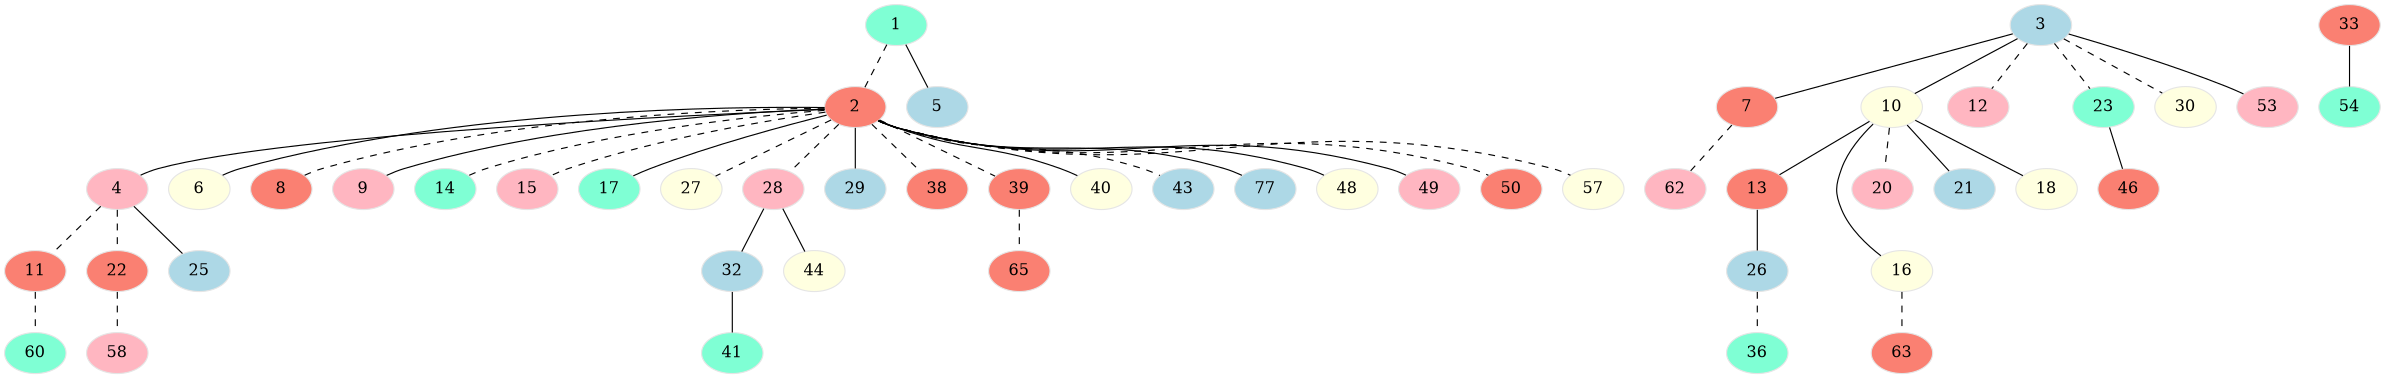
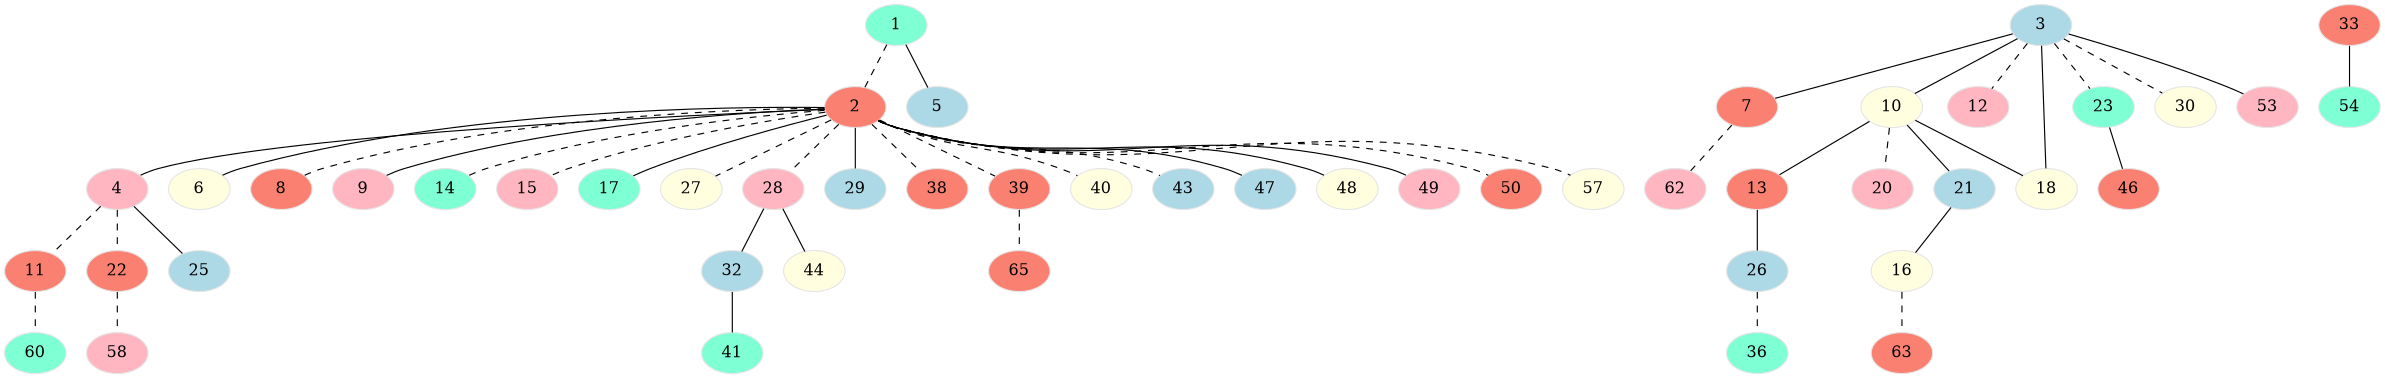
none -> (2044, 107)
(1024, 157) -> (1024, 157)
(1265, 189) -> (1265, 189)
(1837, 192) -> (1933, 230)
